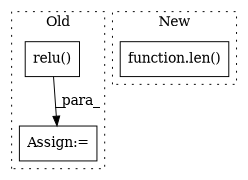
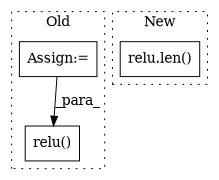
(174, 59) -> (160, 59)
(55, 96) -> (56, 96)
